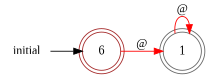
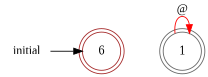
(137, 51) -> none
